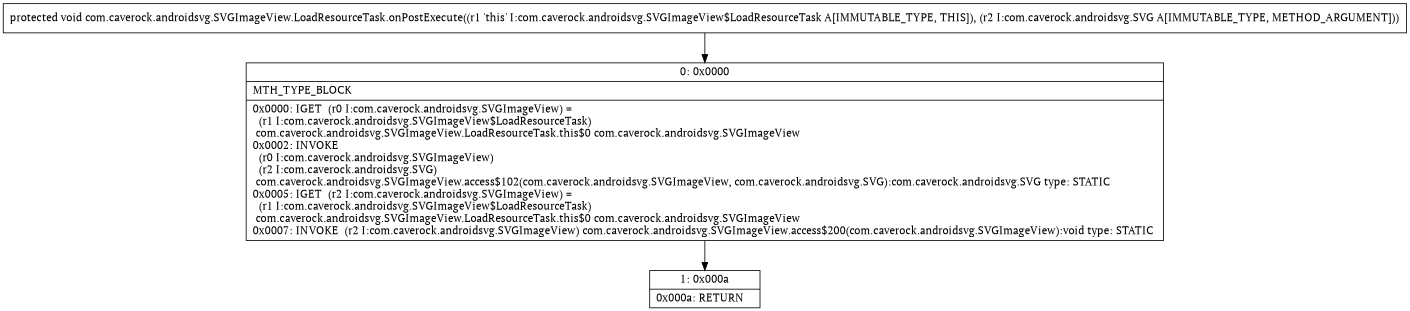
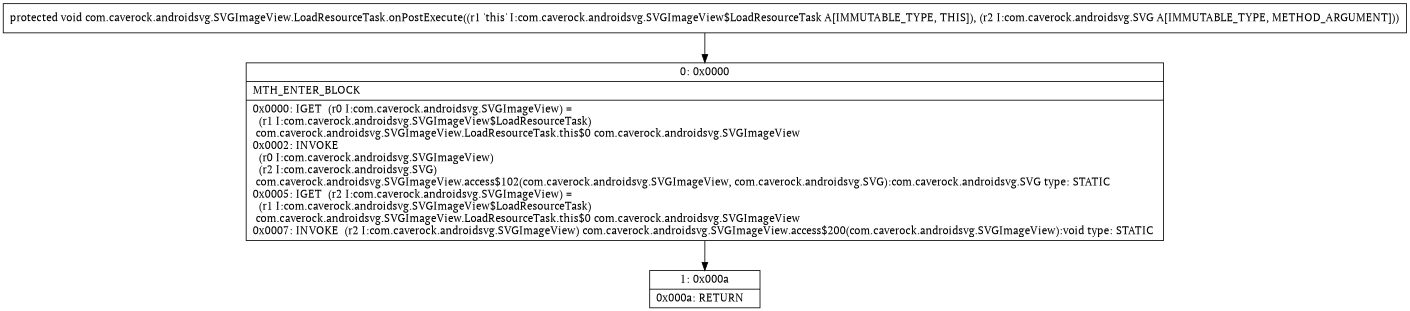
(303, 90) -> (307, 90)
